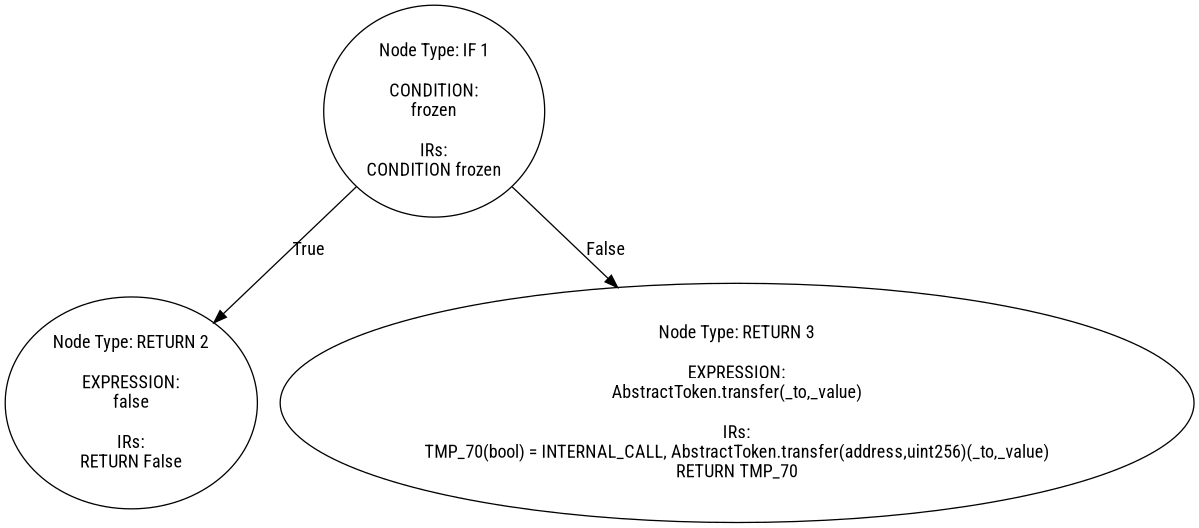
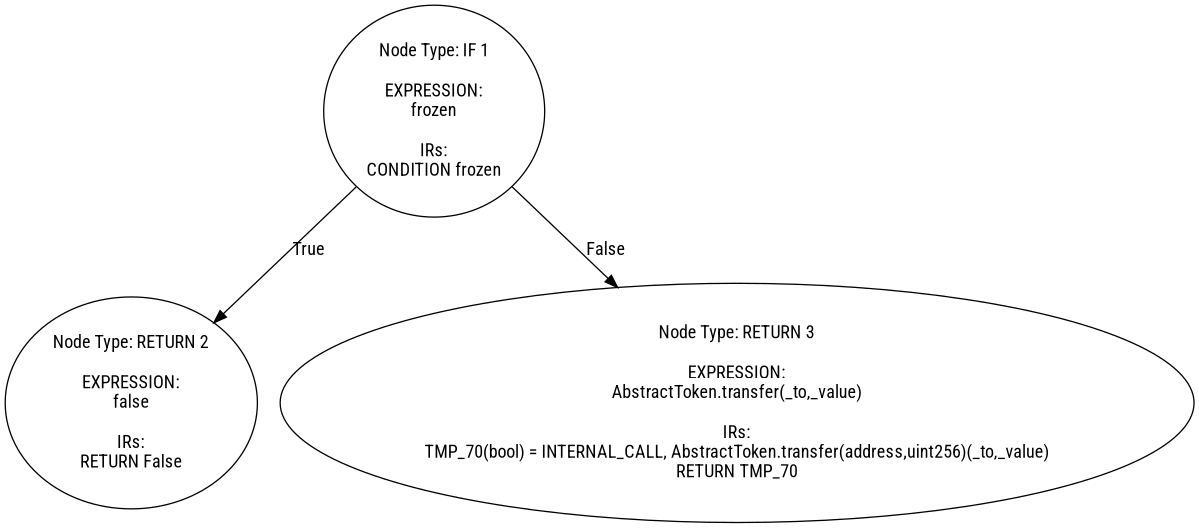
(434, 111) -> (434, 111)
